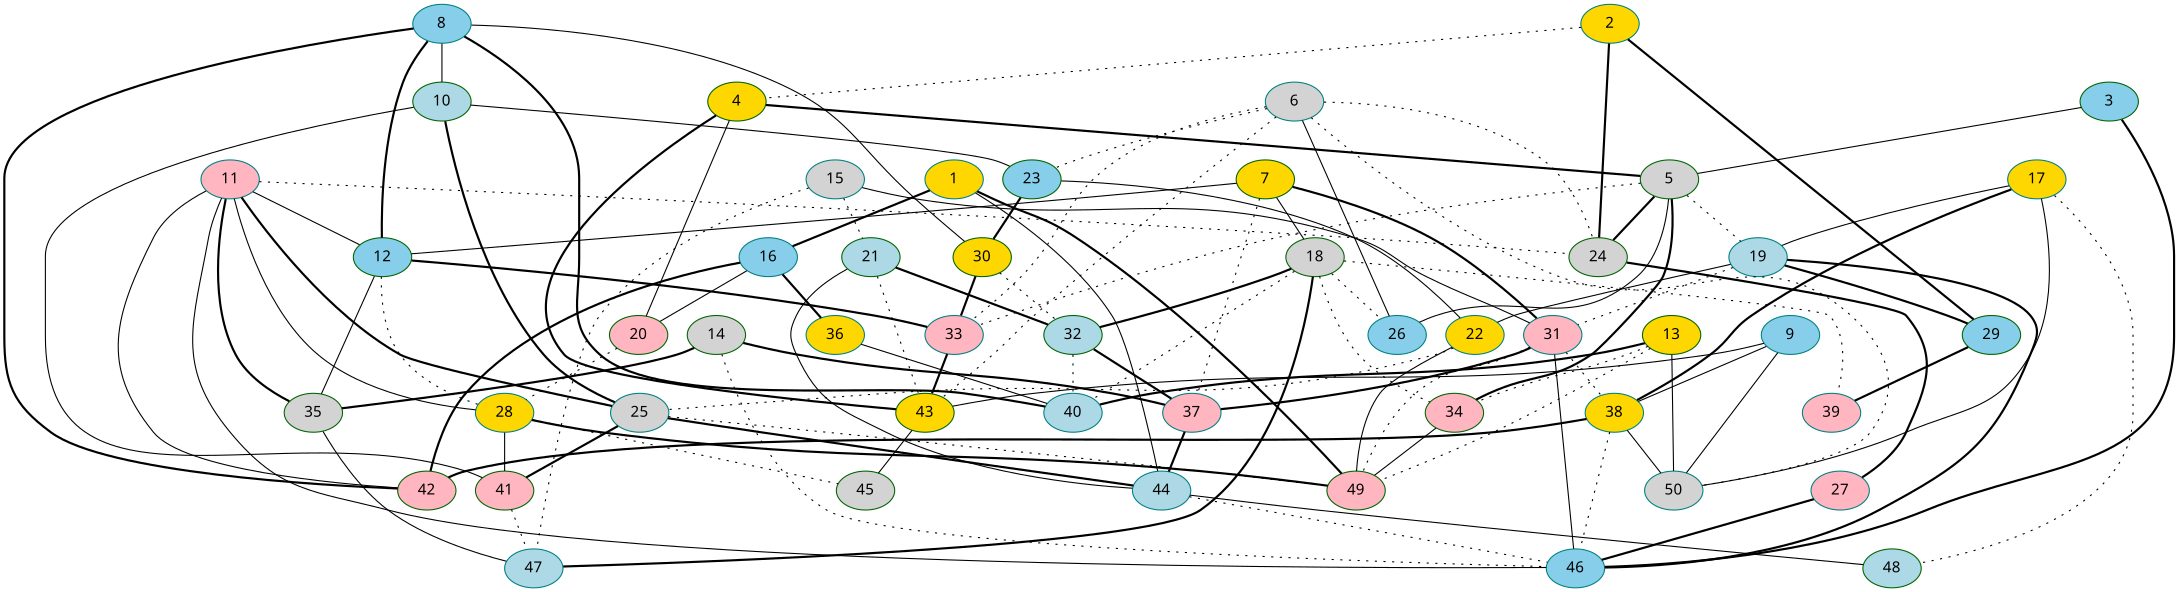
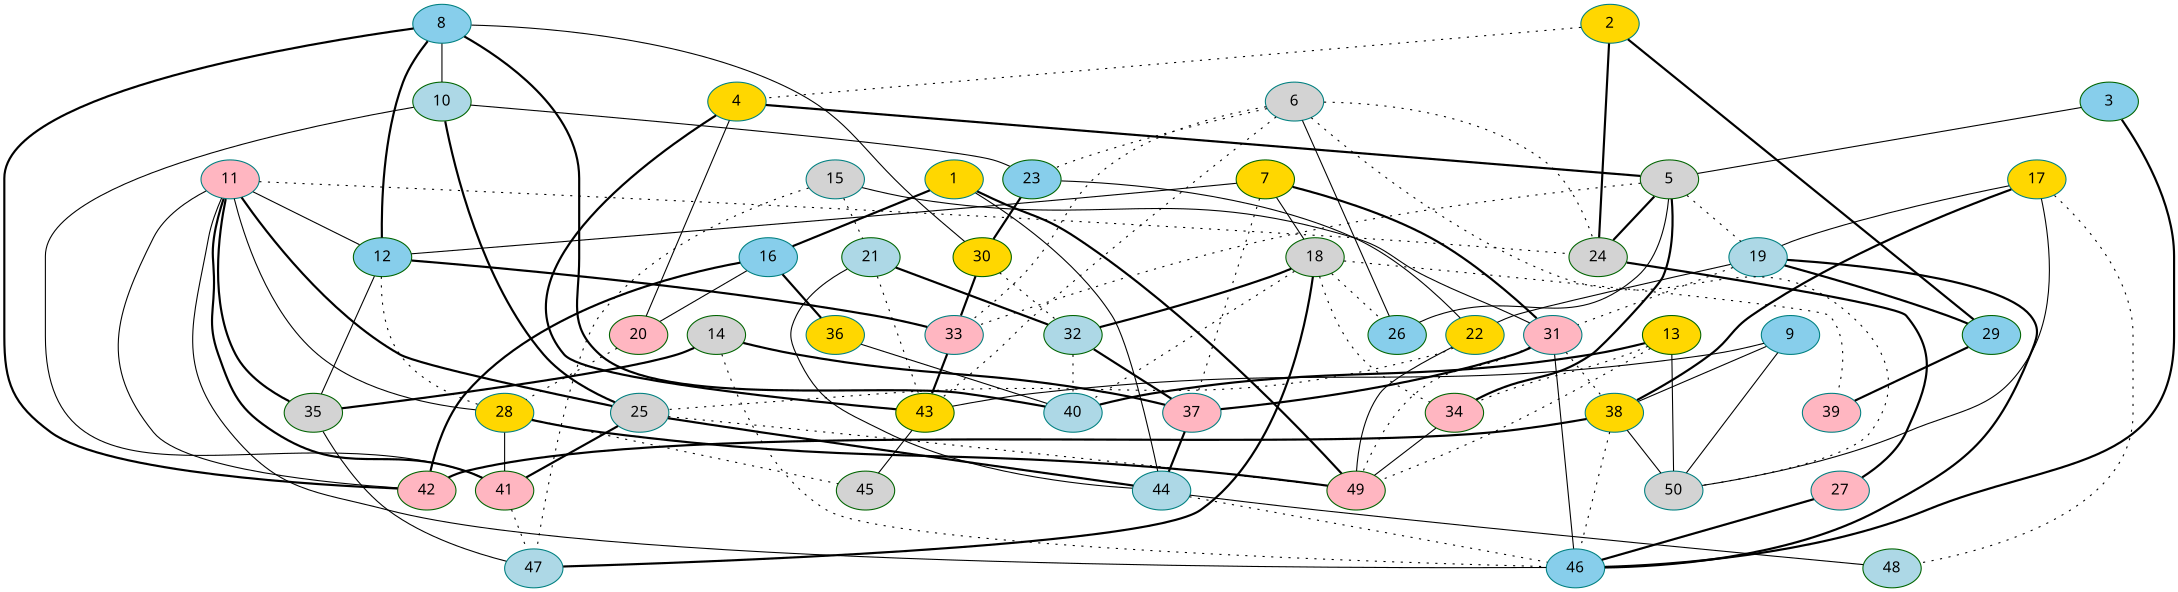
(737, 102) -> (737, 102)
(1397, 335) -> (1397, 335)
none -> (258, 420)
